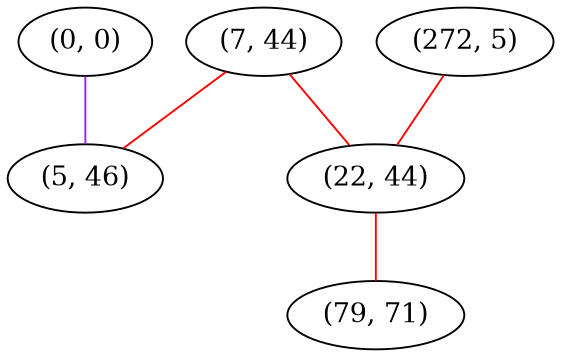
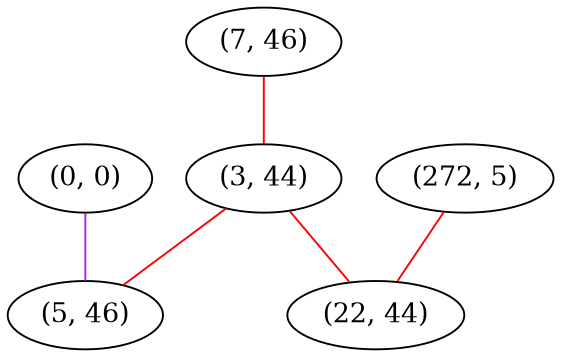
none -> (264, 42)
(264, 42) -> (264, 178)
(376, 315) -> none
